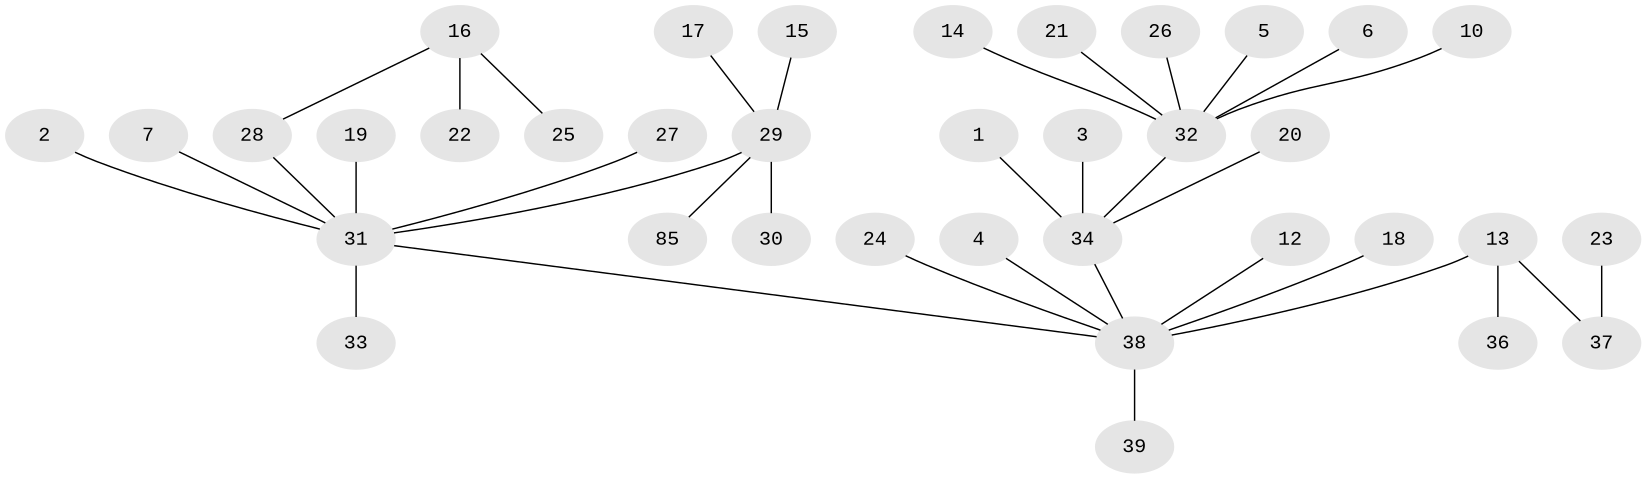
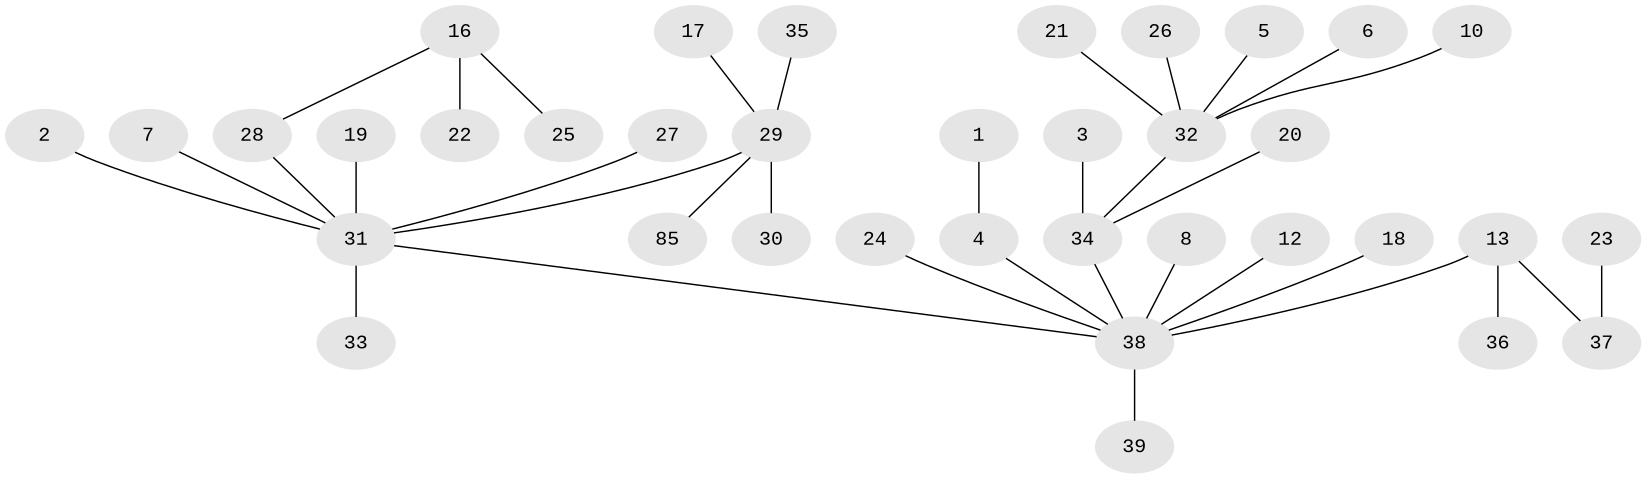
(797, 32) -> (797, 32)
(953, 32) -> none
(1031, 187) -> (979, 188)
none -> (1186, 239)
